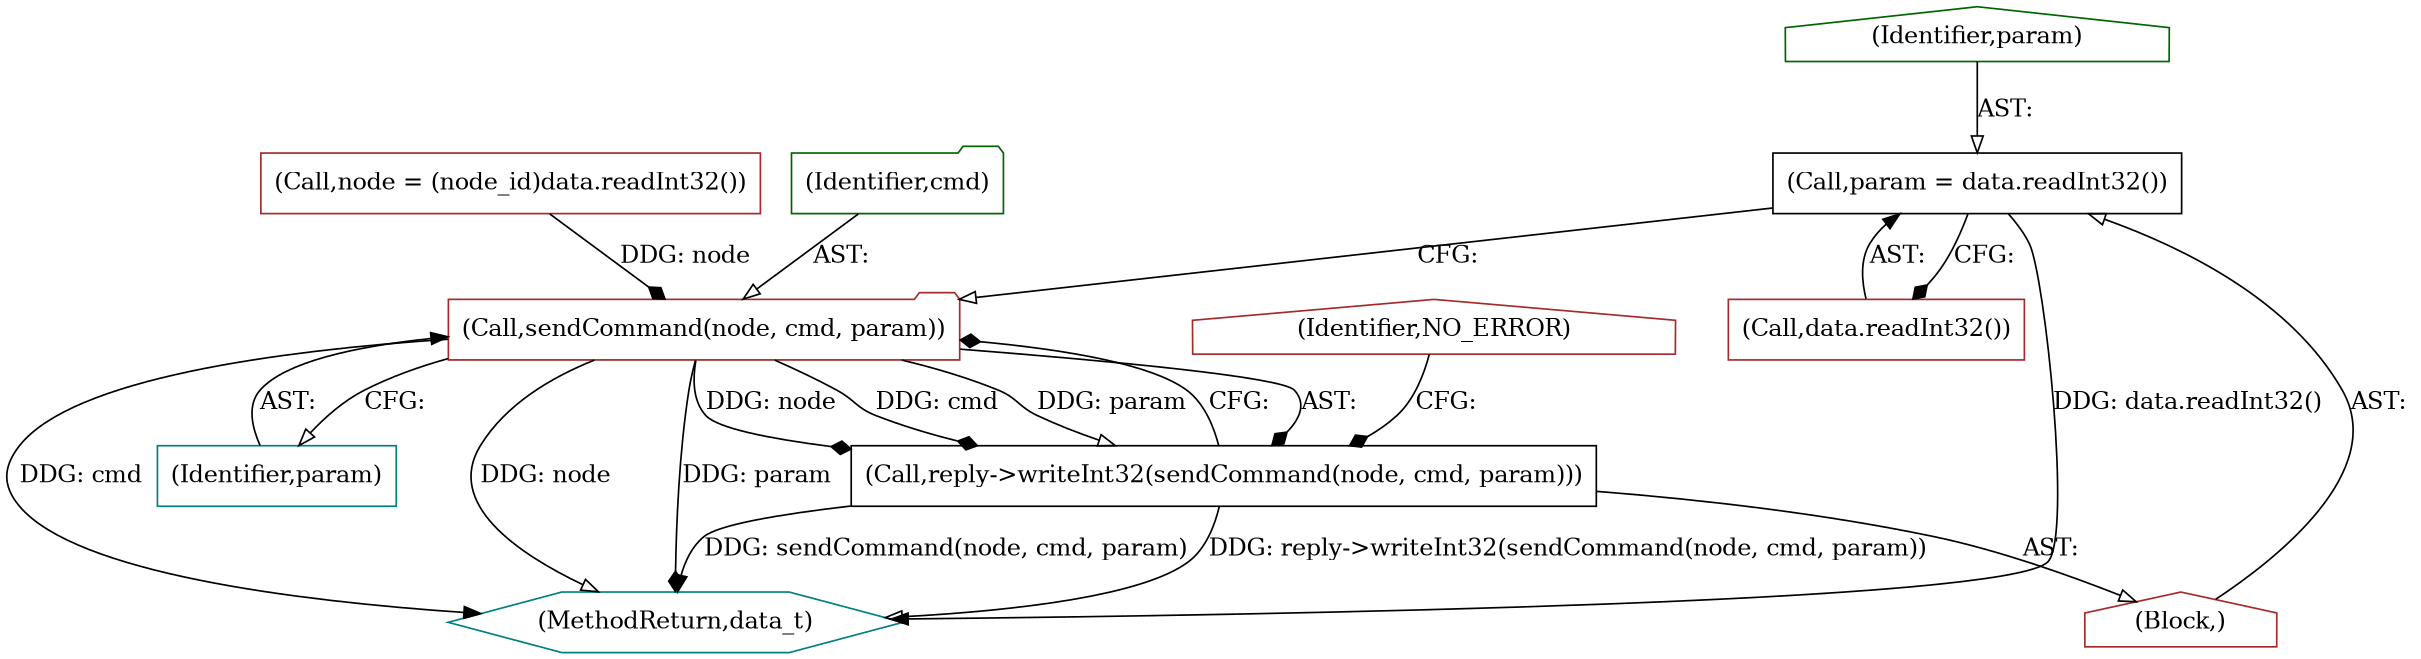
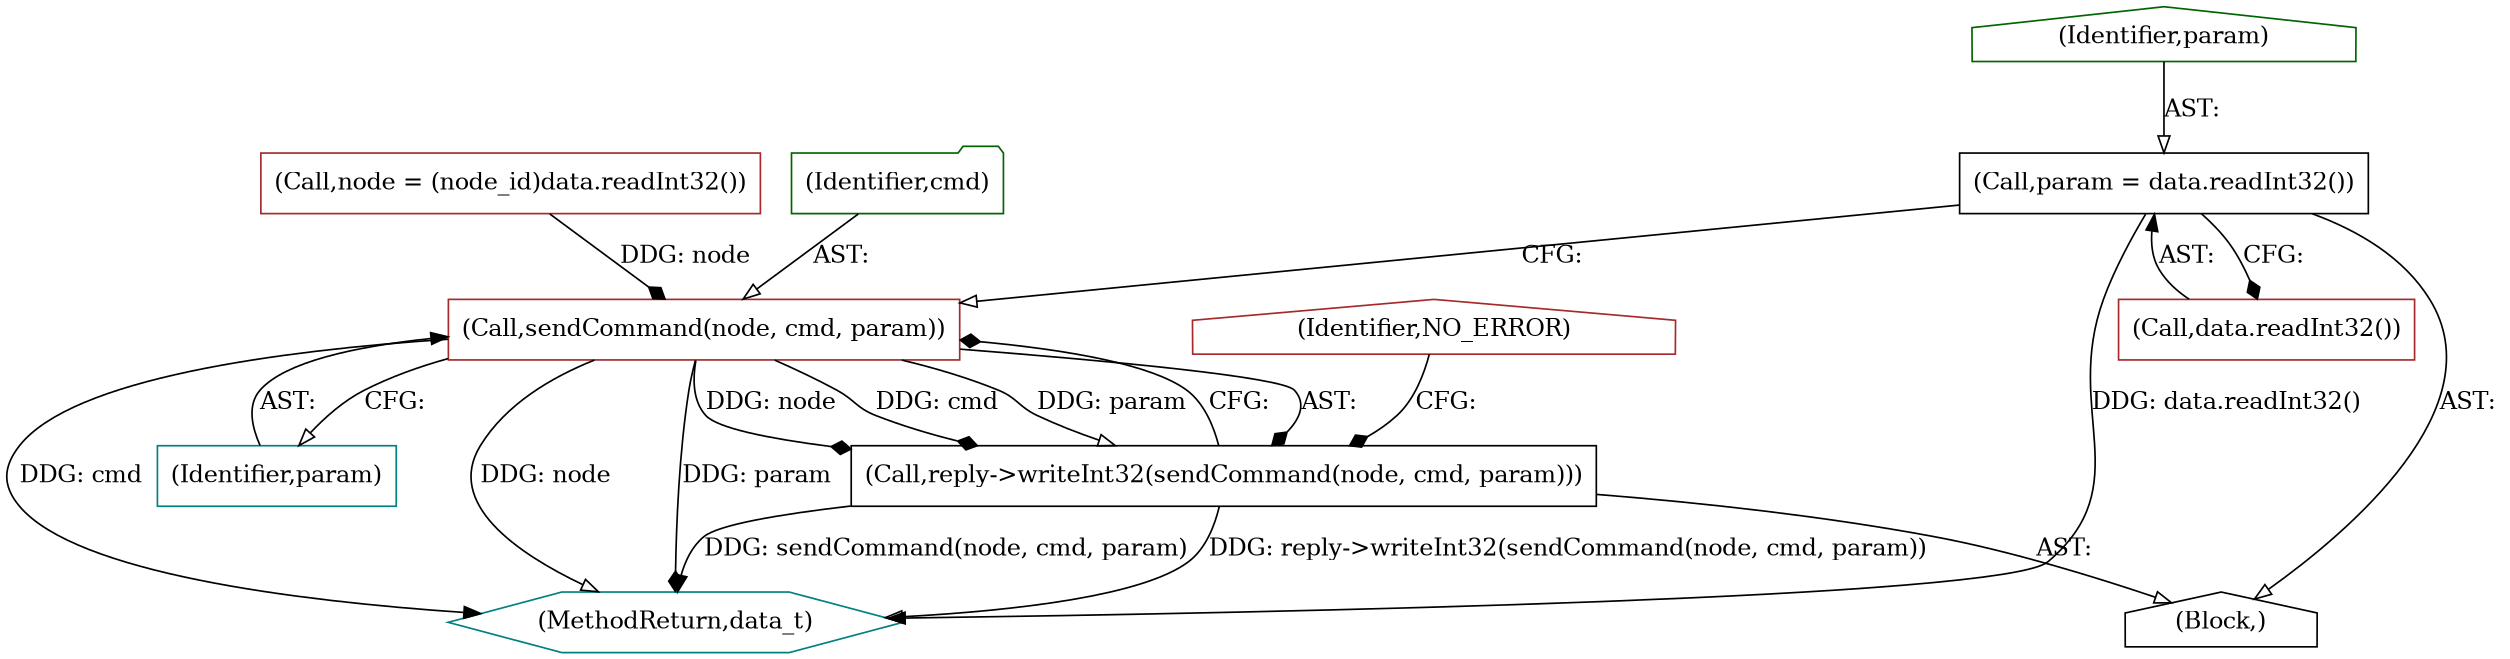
(704, 330) -> (704, 330)
(2333, 377) -> (2437, 402)
(2181, 622) -> (2221, 622)
